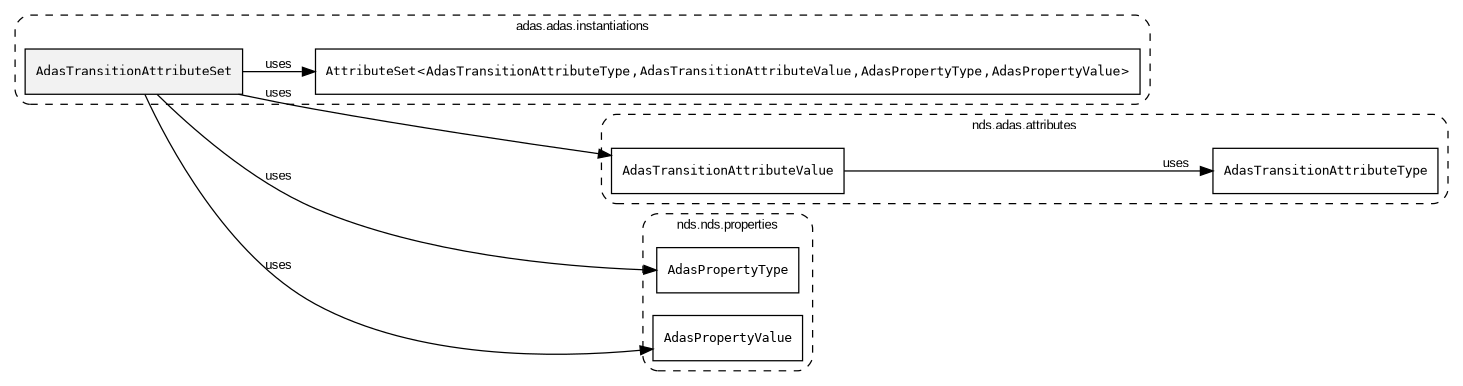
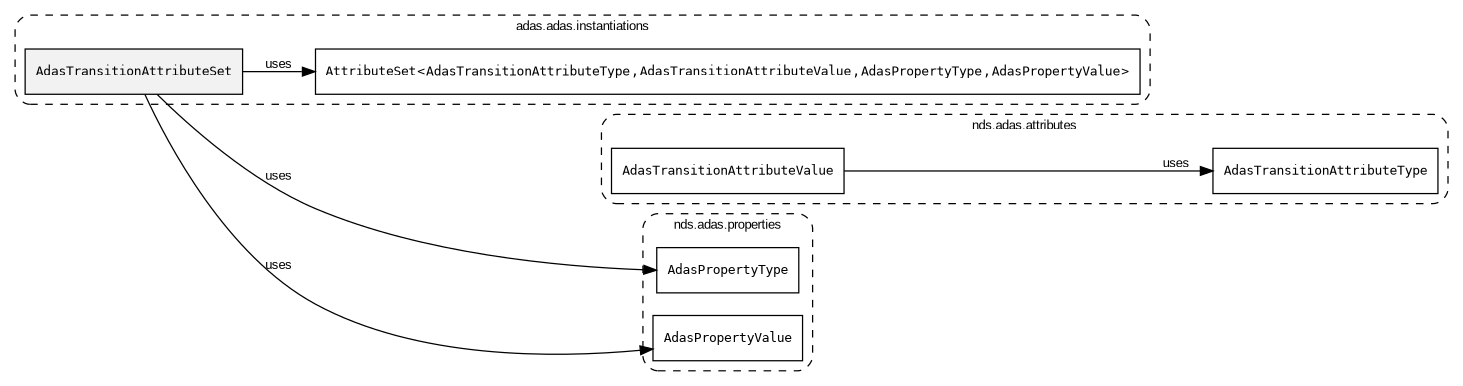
(418, 127) -> none
(728, 226) -> (728, 226)
